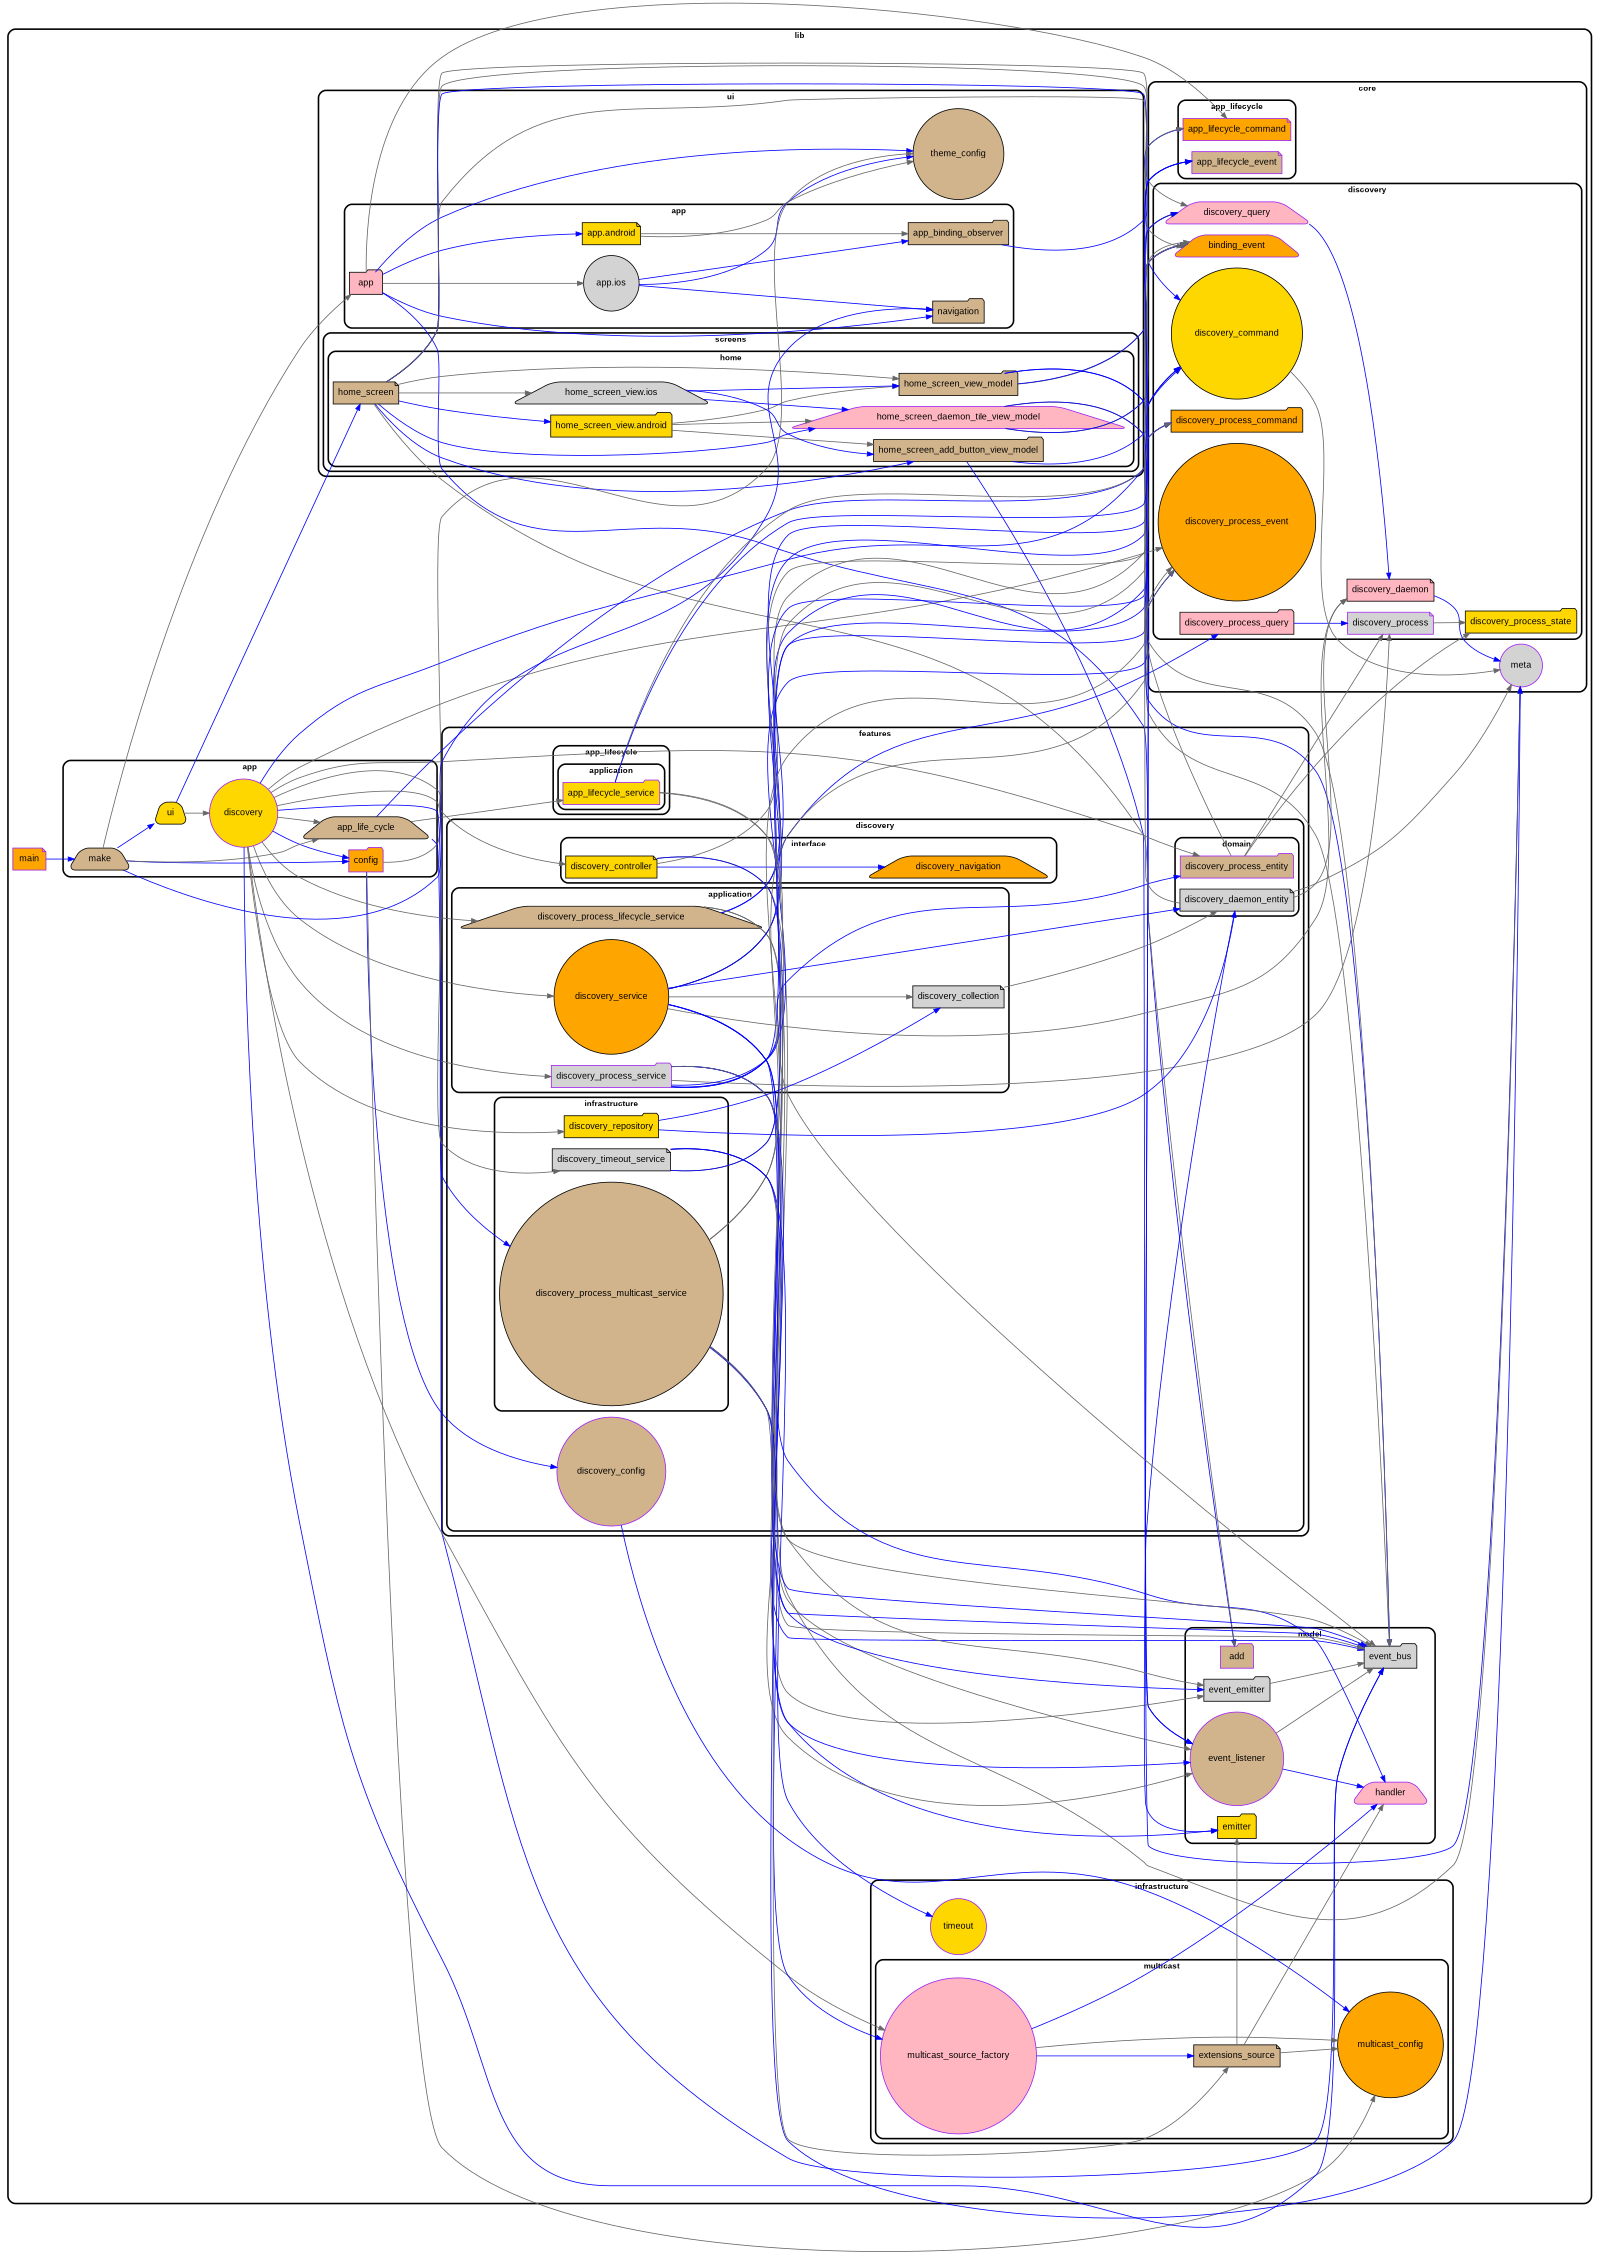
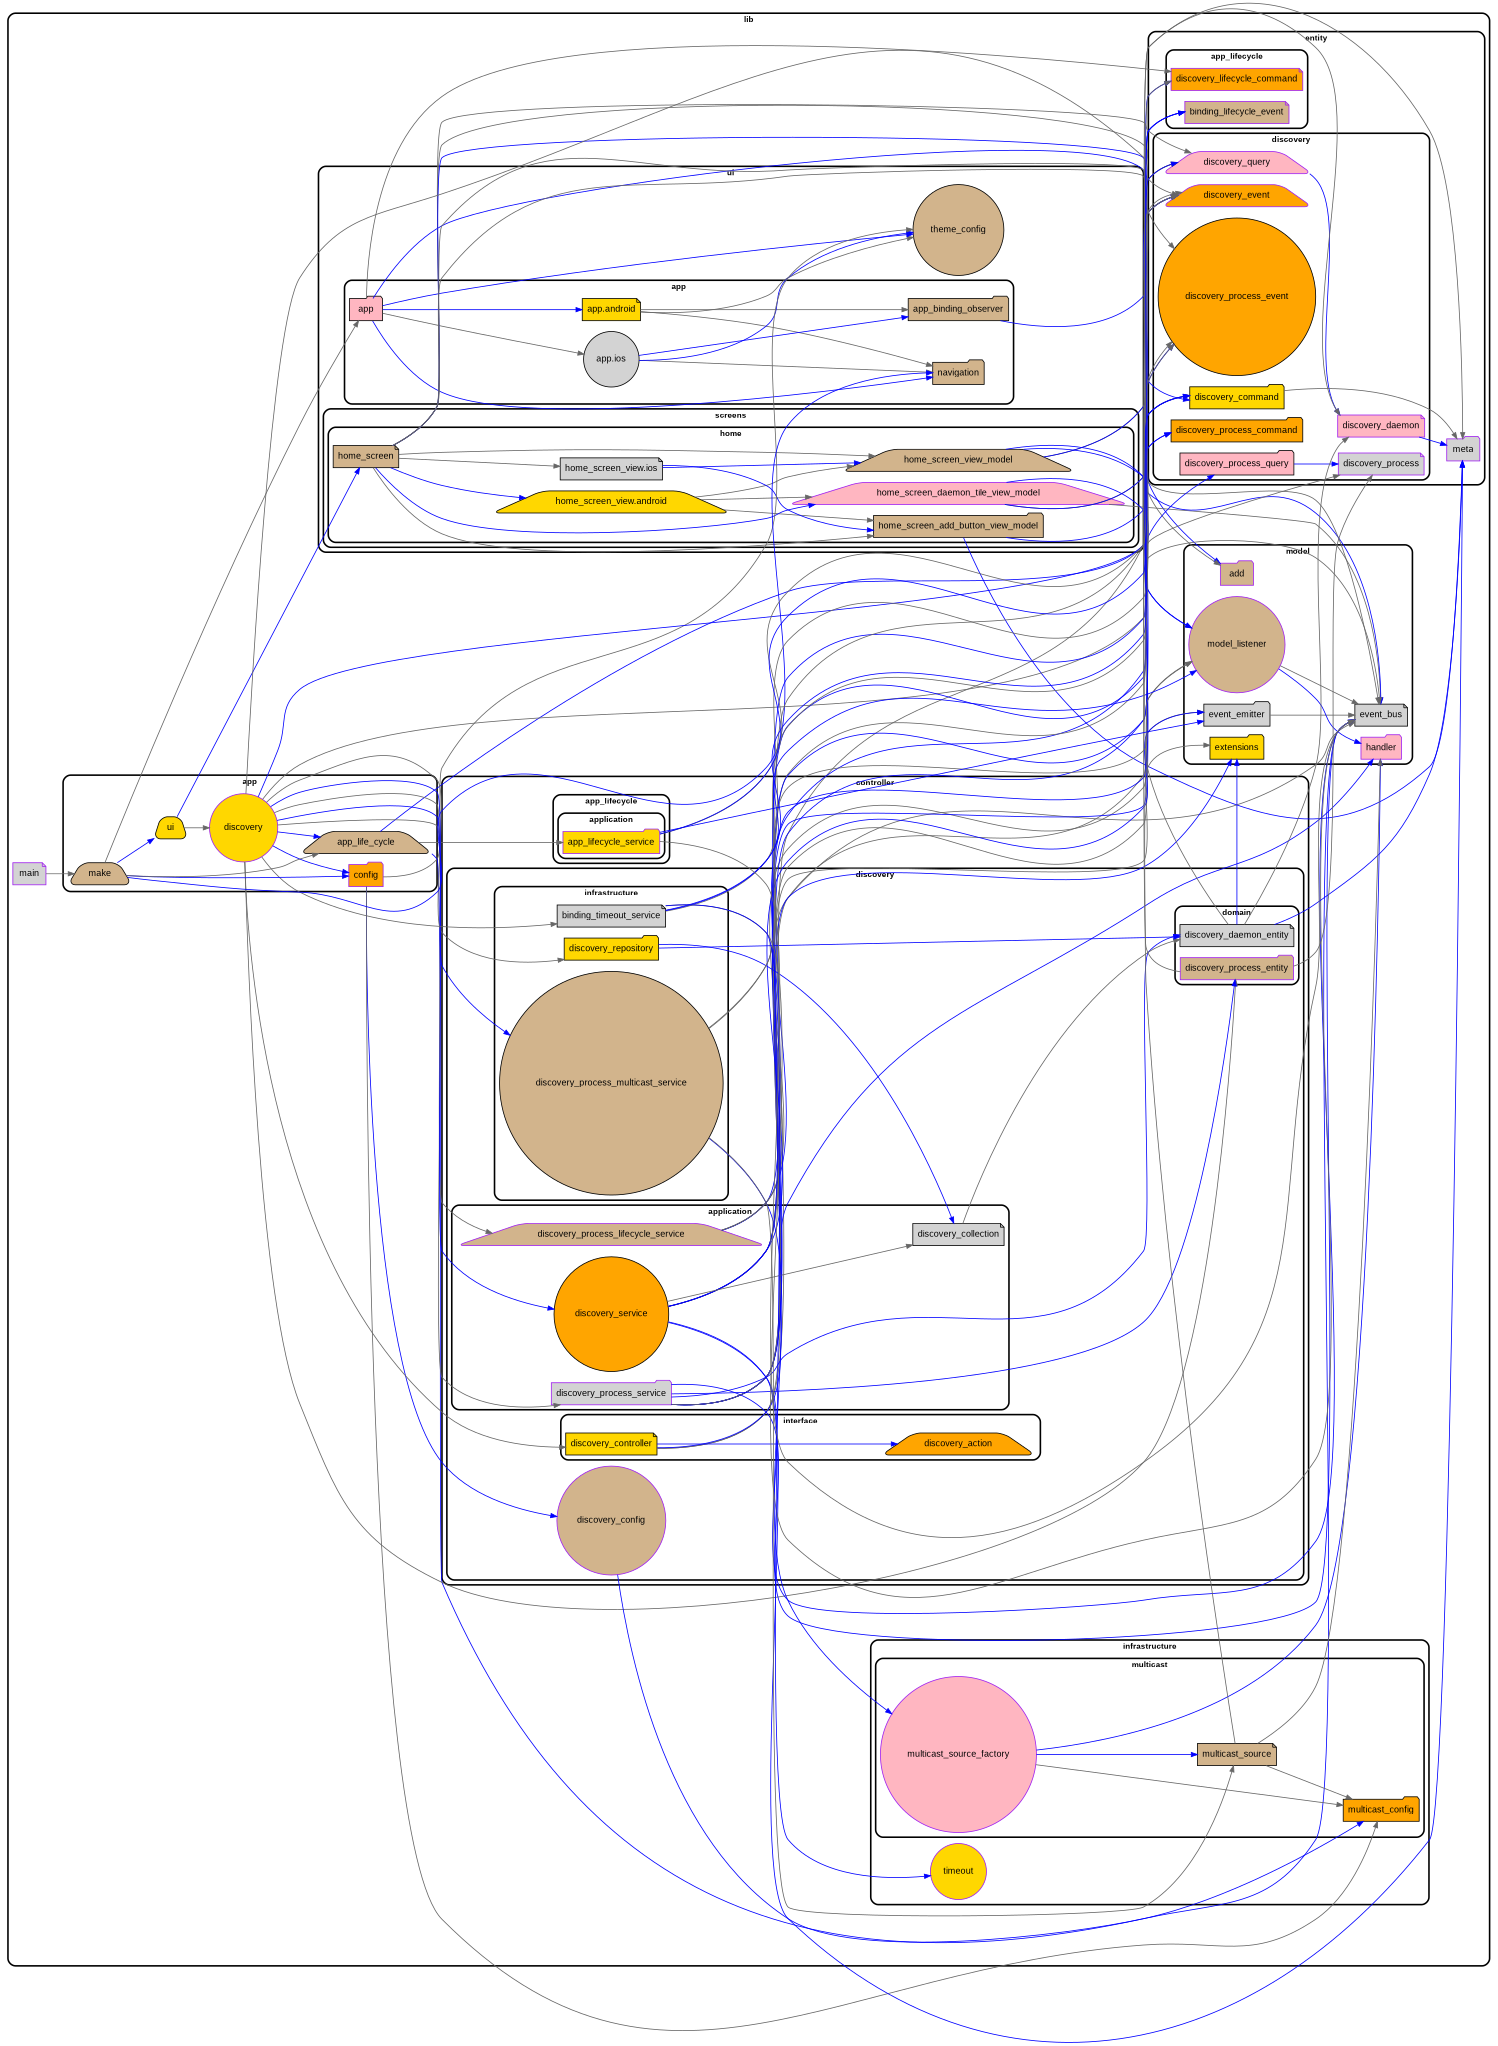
(1367, 89) -> (1317, 38)
(1237, 130) -> (1237, 79)
(1237, 163) -> (1237, 112)
(1237, 246) -> (1237, 196)
(783, 298) -> (783, 366)
none -> (785, 330)
(1237, 334) -> (1237, 398)
(958, 384) -> (958, 460)
(611, 393) -> (611, 469)
(762, 404) -> none
(611, 426) -> (611, 502)
(630, 491) -> (606, 552)
(1390, 590) -> (1381, 426)
(1521, 622) -> none
(1521, 666) -> (1463, 450)
(828, 719) -> none
(875, 734) -> (875, 783)
(1420, 812) -> (1426, 783)
(296, 819) -> (296, 834)
(29, 859) -> (29, 874)
(57, 859) -> (57, 874)
(958, 867) -> (958, 1444)
(611, 917) -> (611, 1235)
(921, 949) -> (1072, 1307)
(376, 961) -> (440, 1014)
(611, 1160) -> (611, 916)
(432, 1513) -> none
(811, 1566) -> (902, 782)
(915, 1640) -> none
(1390, 1657) -> (1381, 715)
(1237, 1759) -> (1237, 645)
(1390, 1793) -> (1381, 748)
(1237, 1827) -> (1237, 748)
(1390, 2045) -> (1381, 1810)
(1237, 2056) -> (1237, 1755)
(518, 2145) -> (832, 703)
